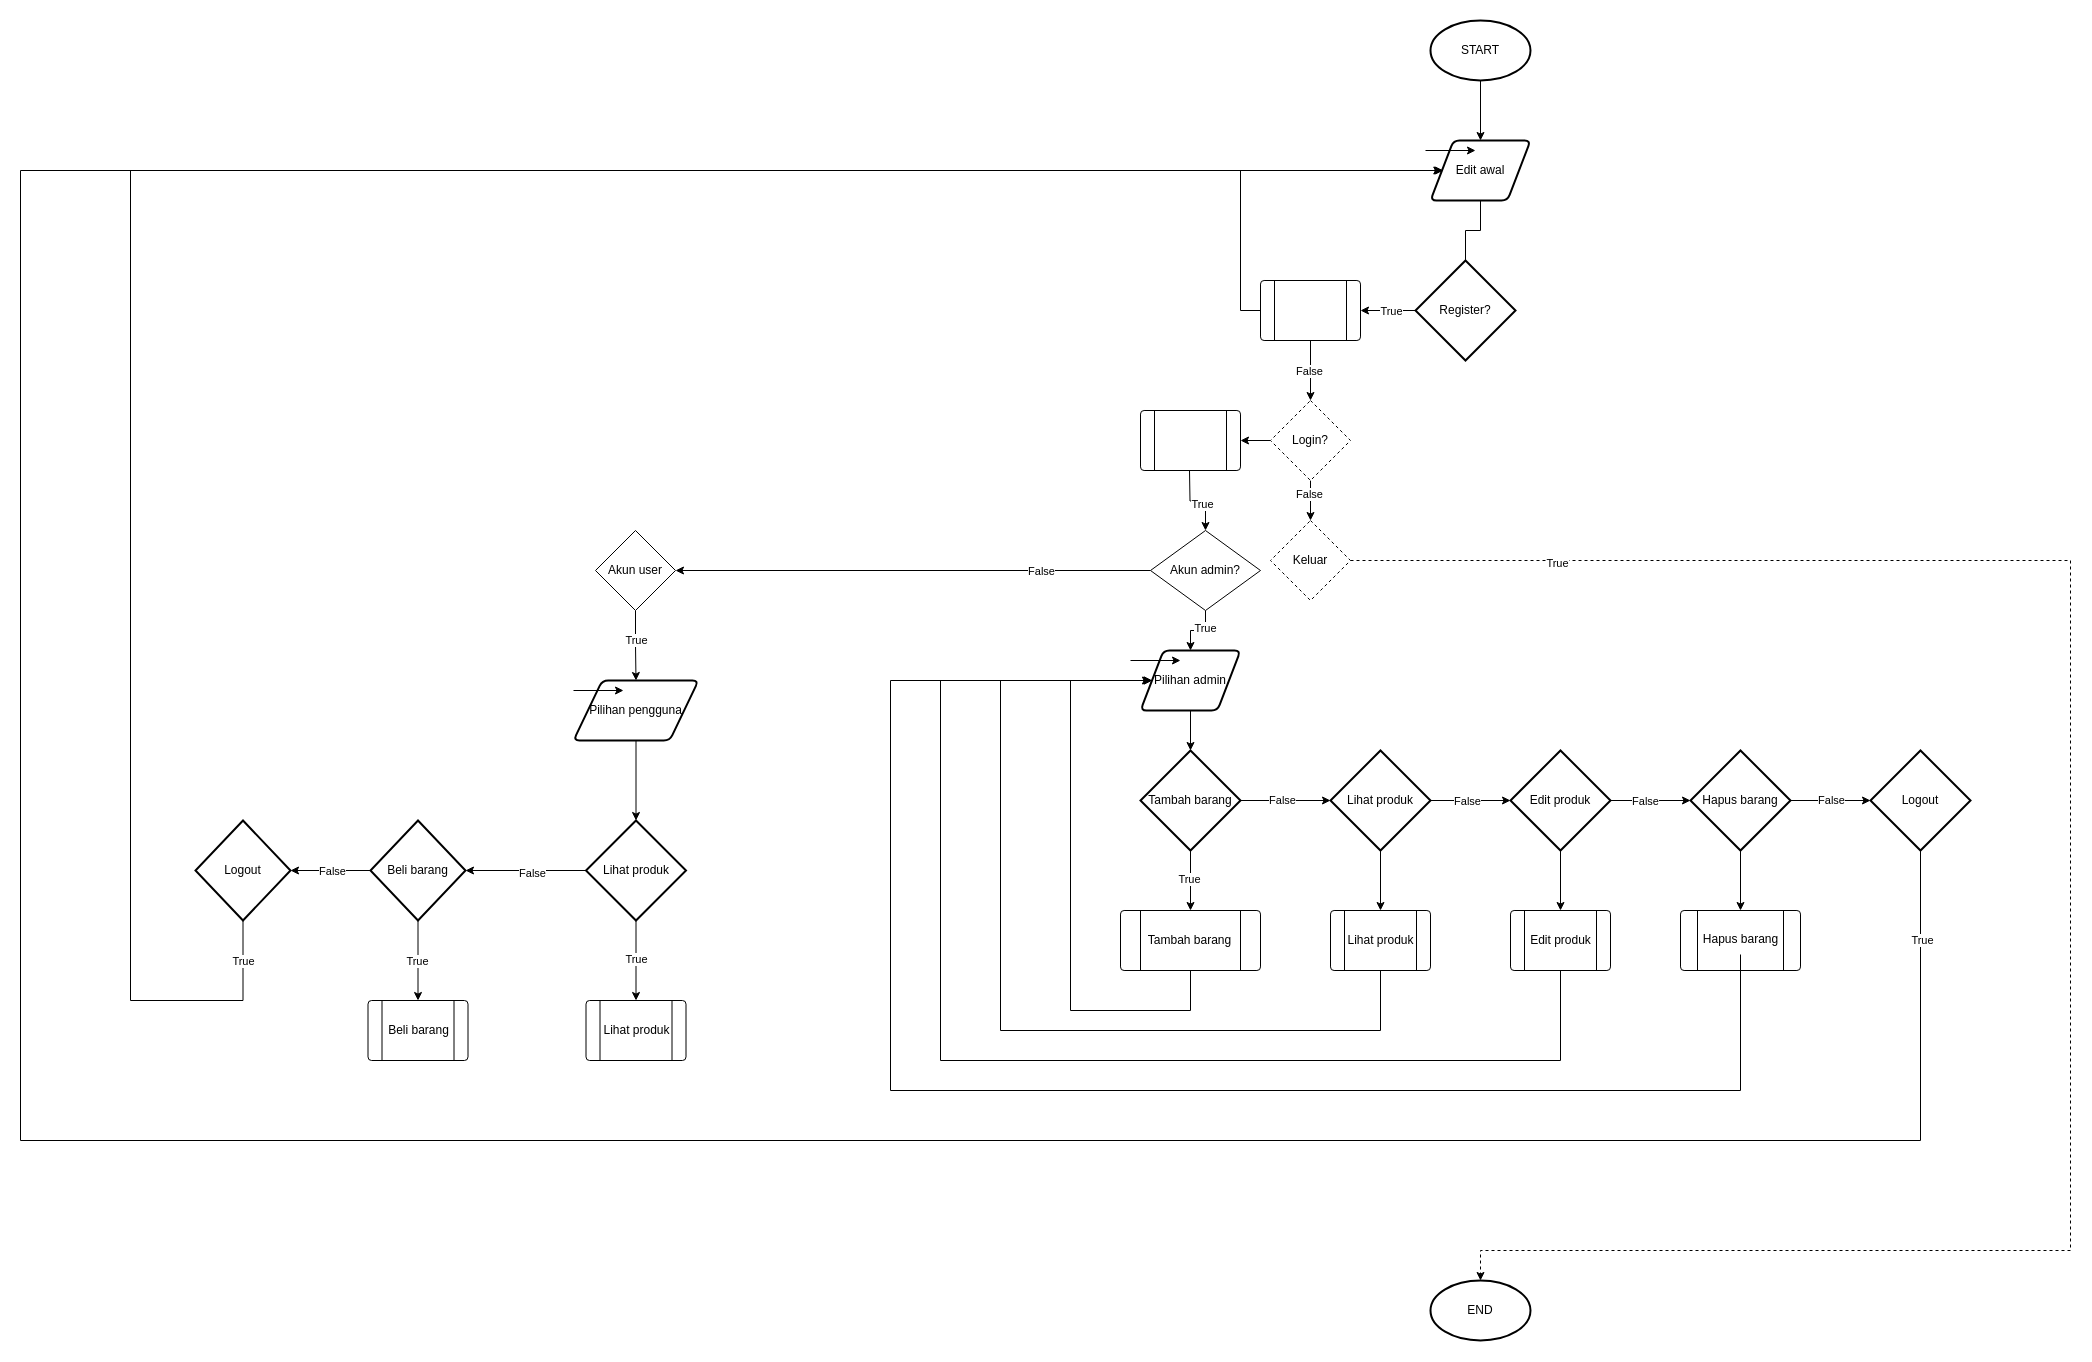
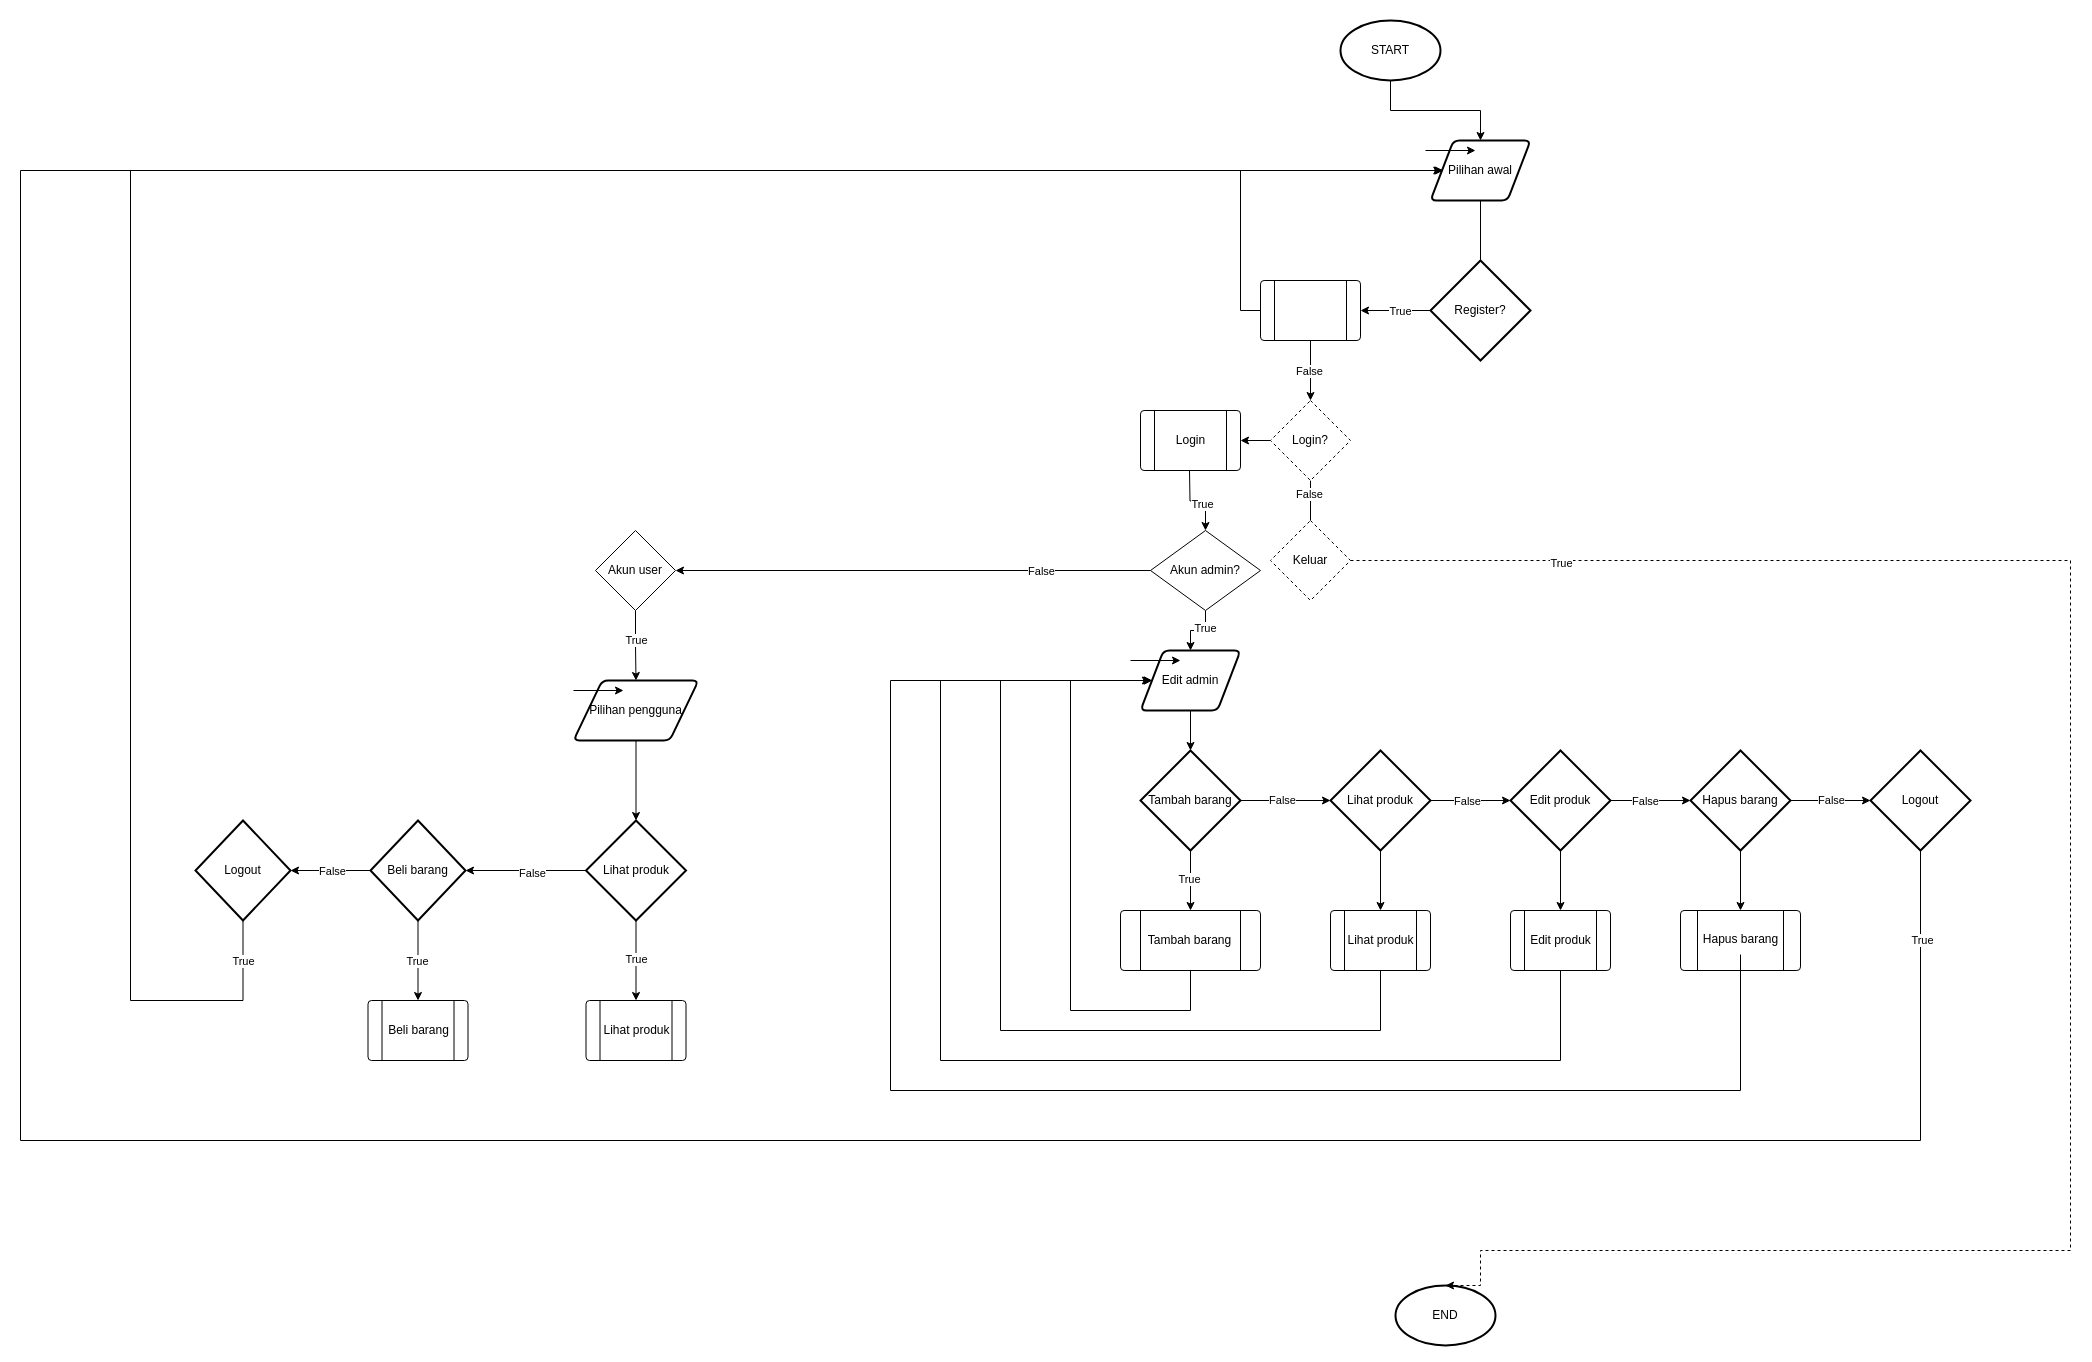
(1481, 51) -> (1391, 51)
(1481, 171) -> (1481, 171)
(1466, 311) -> (1481, 311)
none -> (1191, 441)
(1311, 512) -> (1311, 515)
(1191, 681) -> (1191, 681)
(1481, 1311) -> (1446, 1316)
